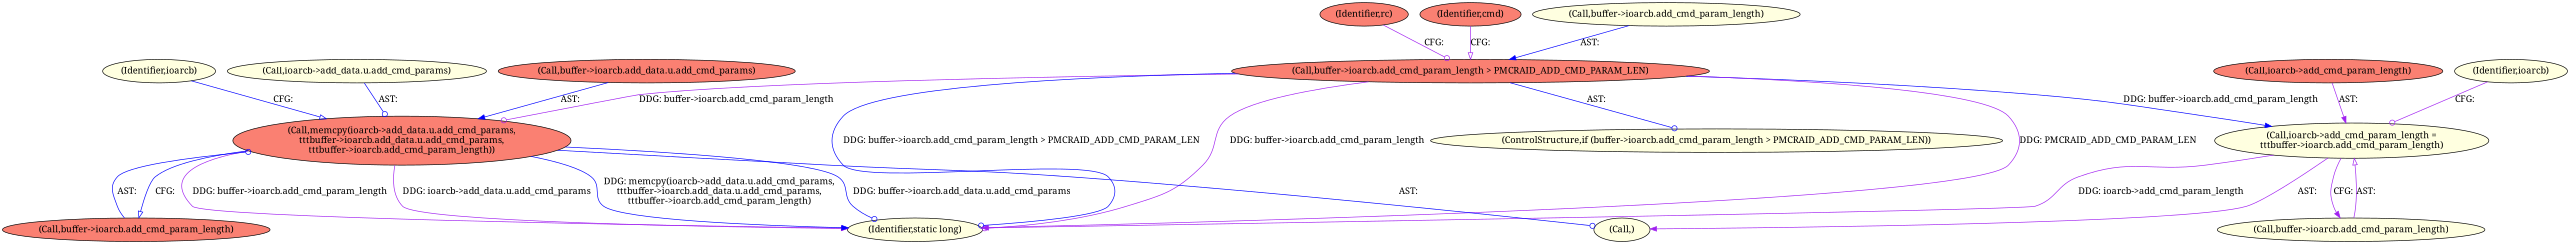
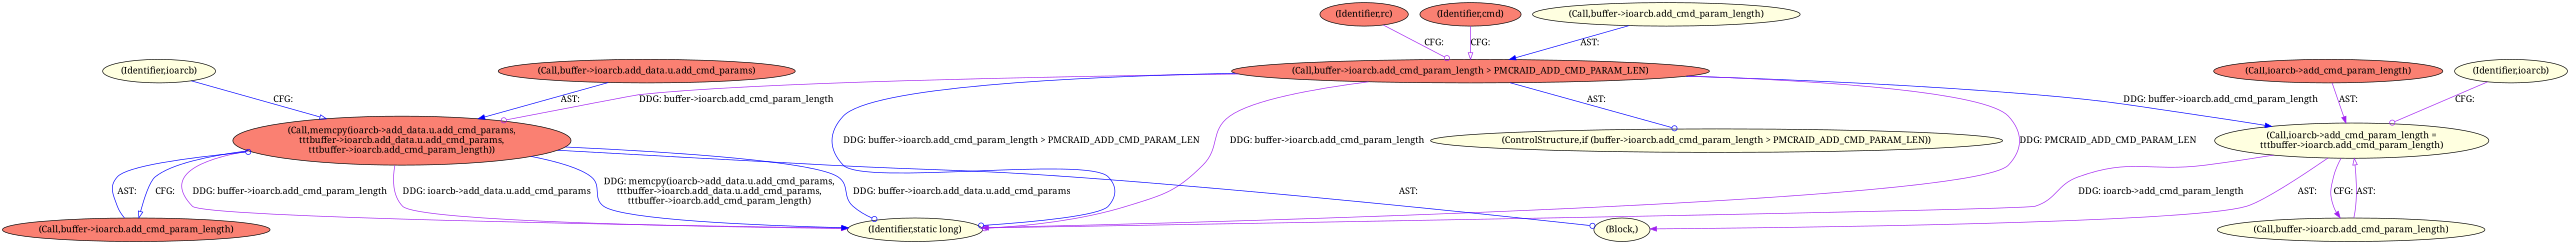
(357, 71) -> none
(1622, 230) -> (1622, 230)
